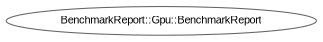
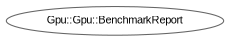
(161, 21) -> (115, 21)
